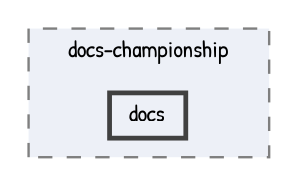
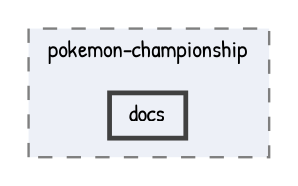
(149, 51) -> (149, 51)
